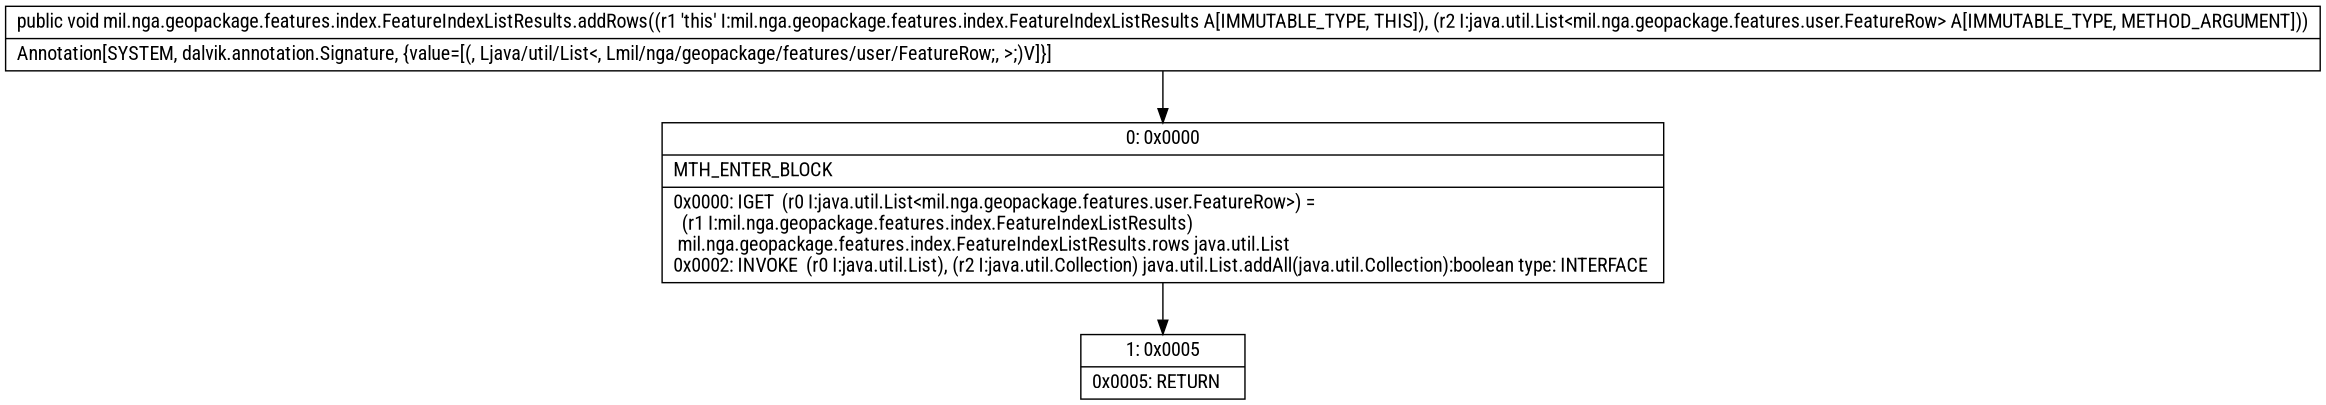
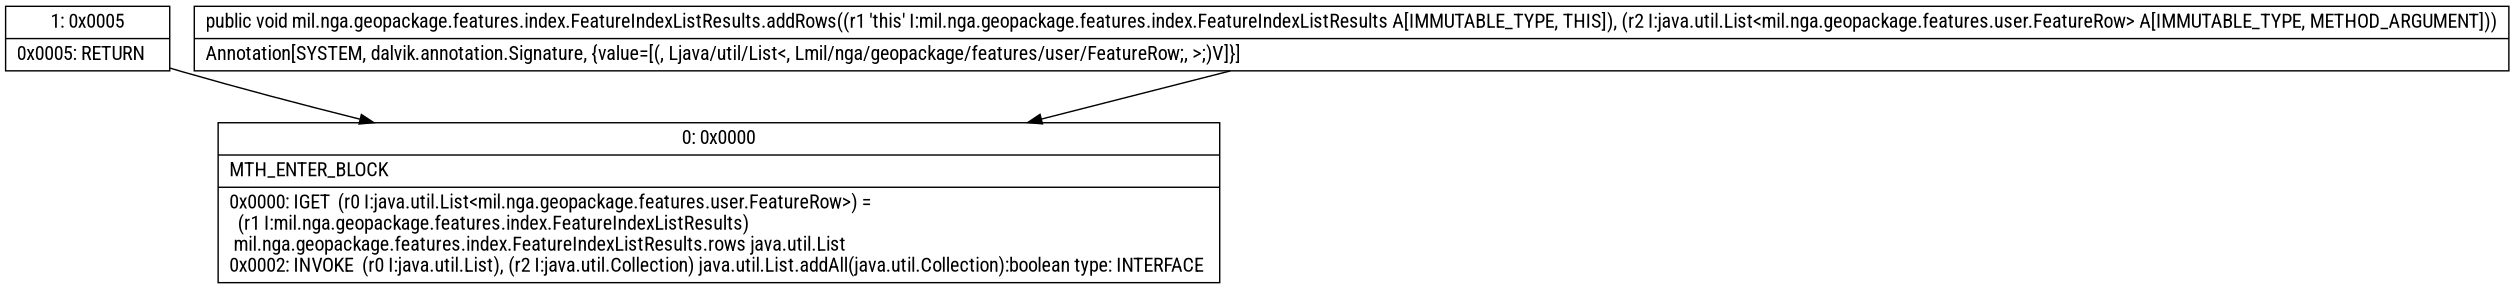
(1163, 301) -> (265, 95)
